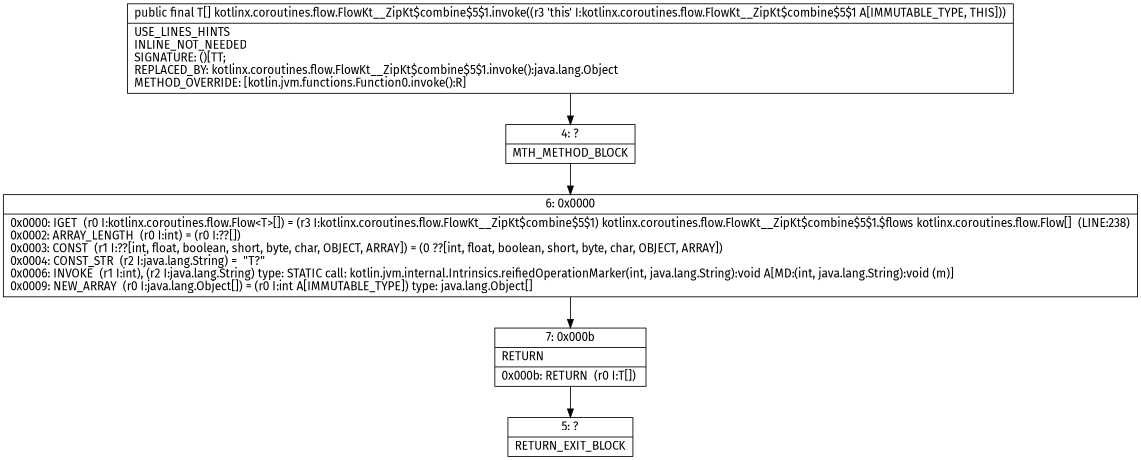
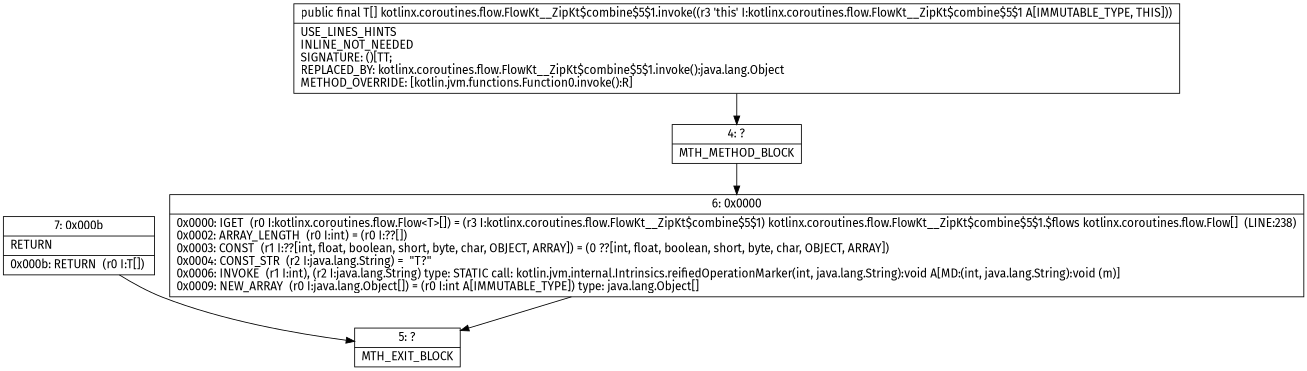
(570, 308) -> (520, 312)
(570, 446) -> (407, 357)
